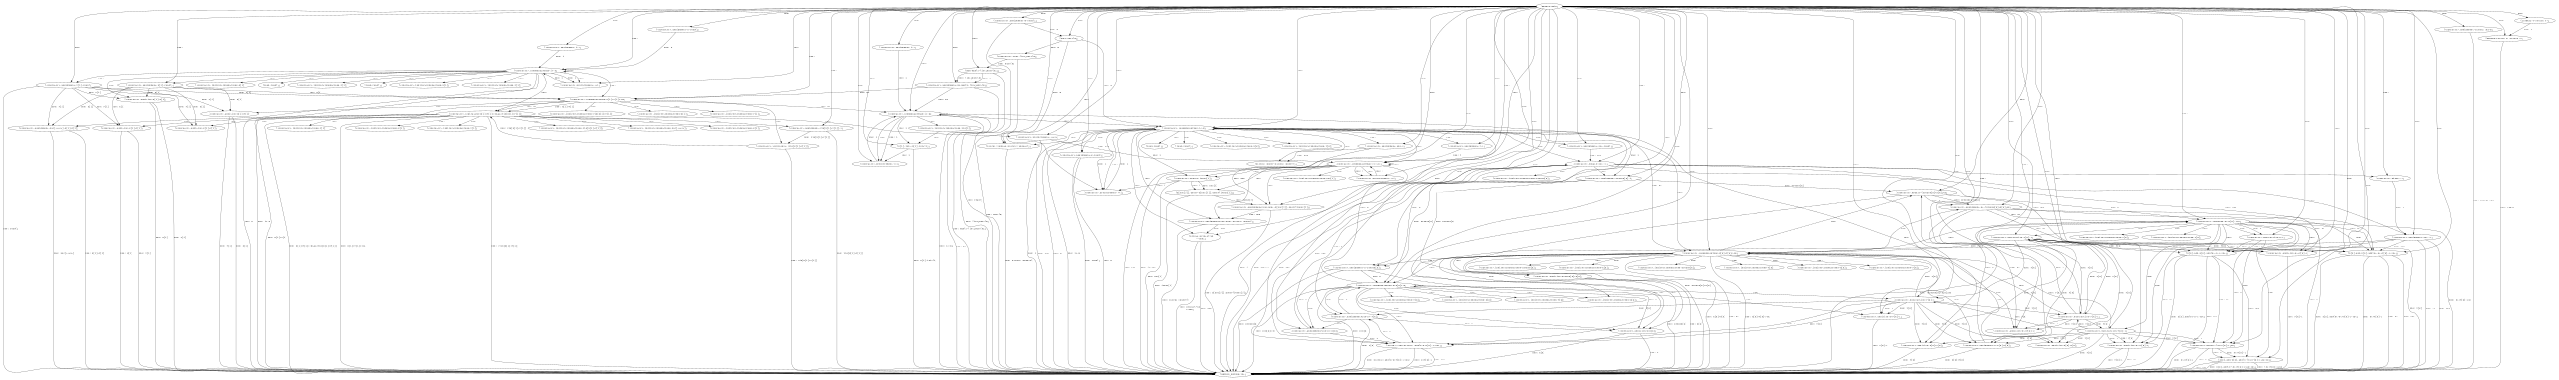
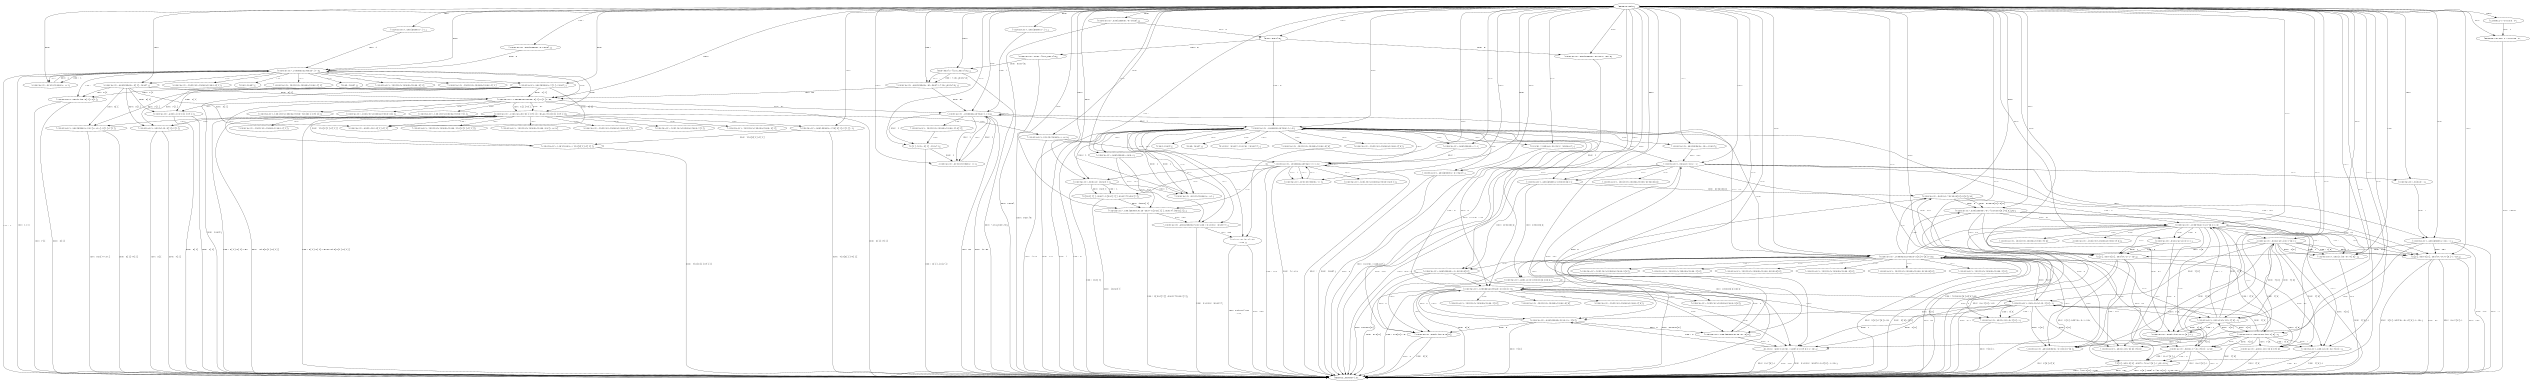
(1048, 106) -> (1423, 47)
(1325, 150) -> (1159, 195)
(969, 319) -> none
